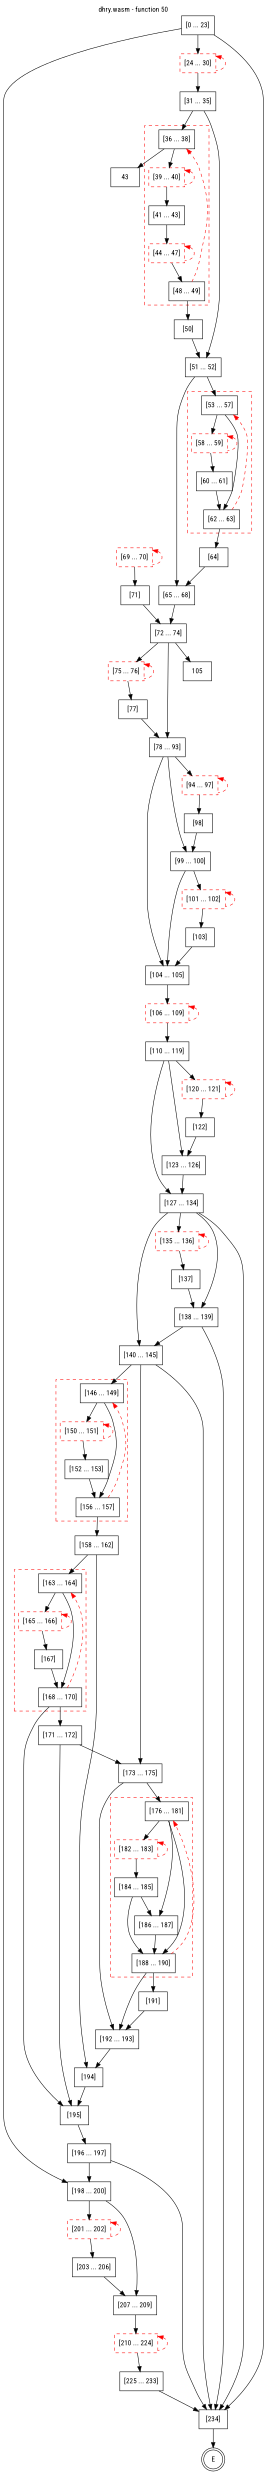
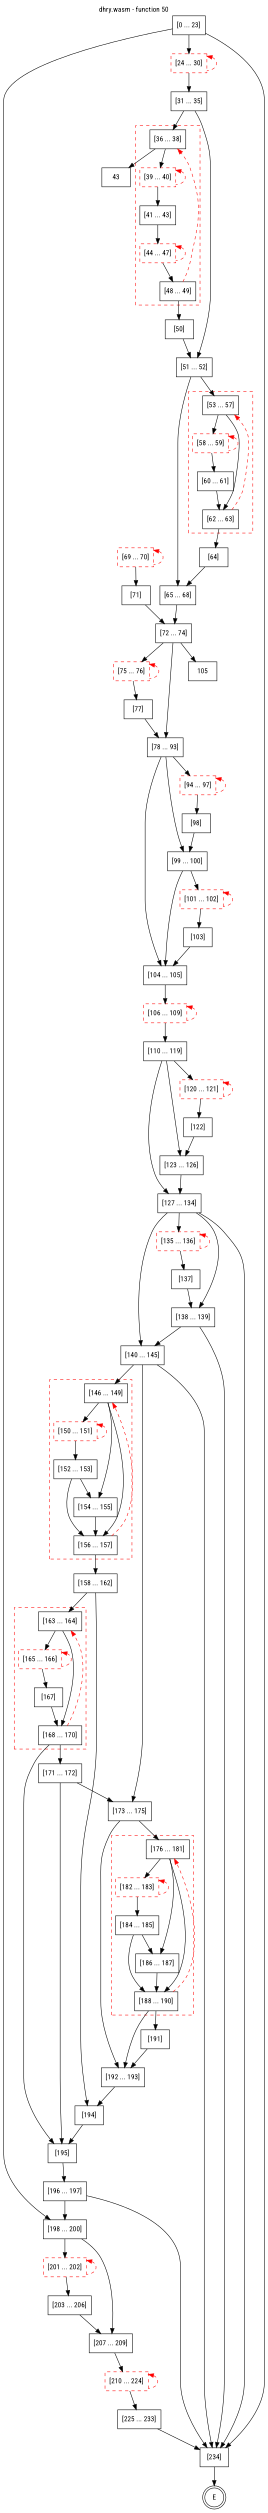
none -> (96, 1507)
